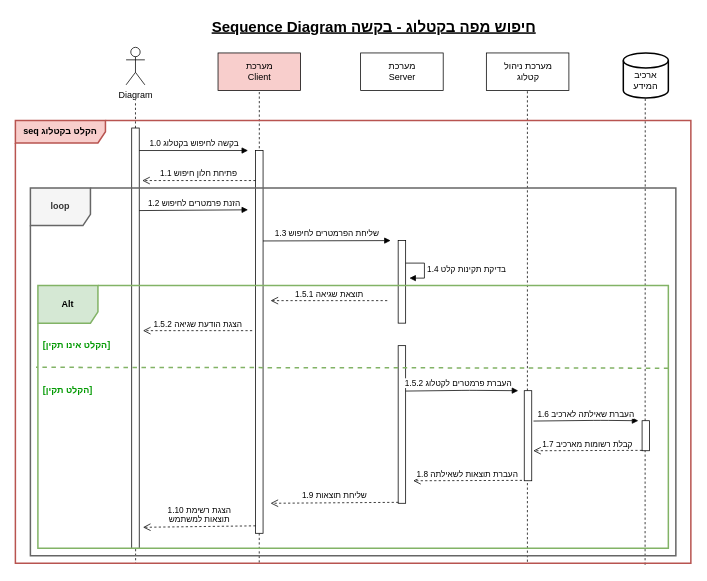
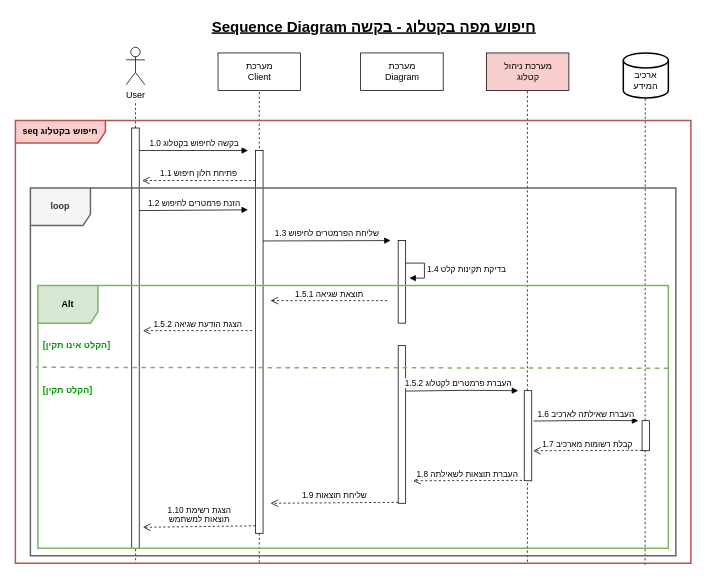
(259, 72) -> (259, 72)
(402, 72) -> (402, 72)
(527, 72) -> (527, 72)
(136, 96) -> (136, 96)
(60, 132) -> (60, 132)
